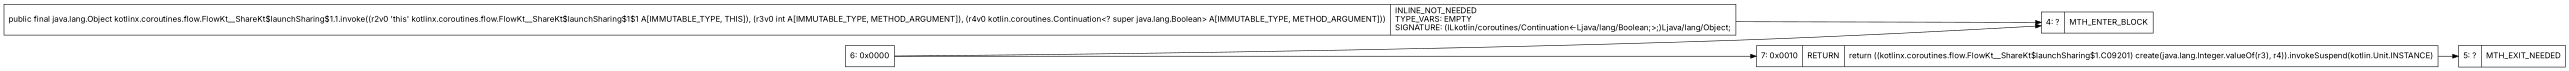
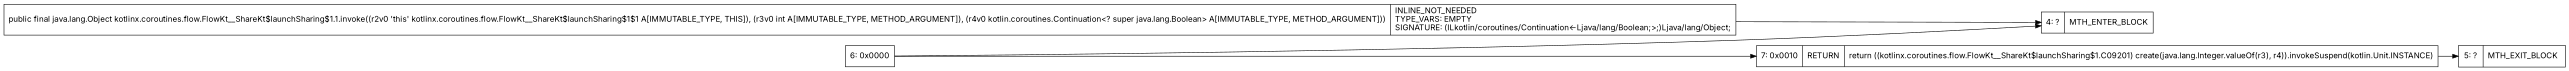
(2523, 56) -> (2523, 56)
